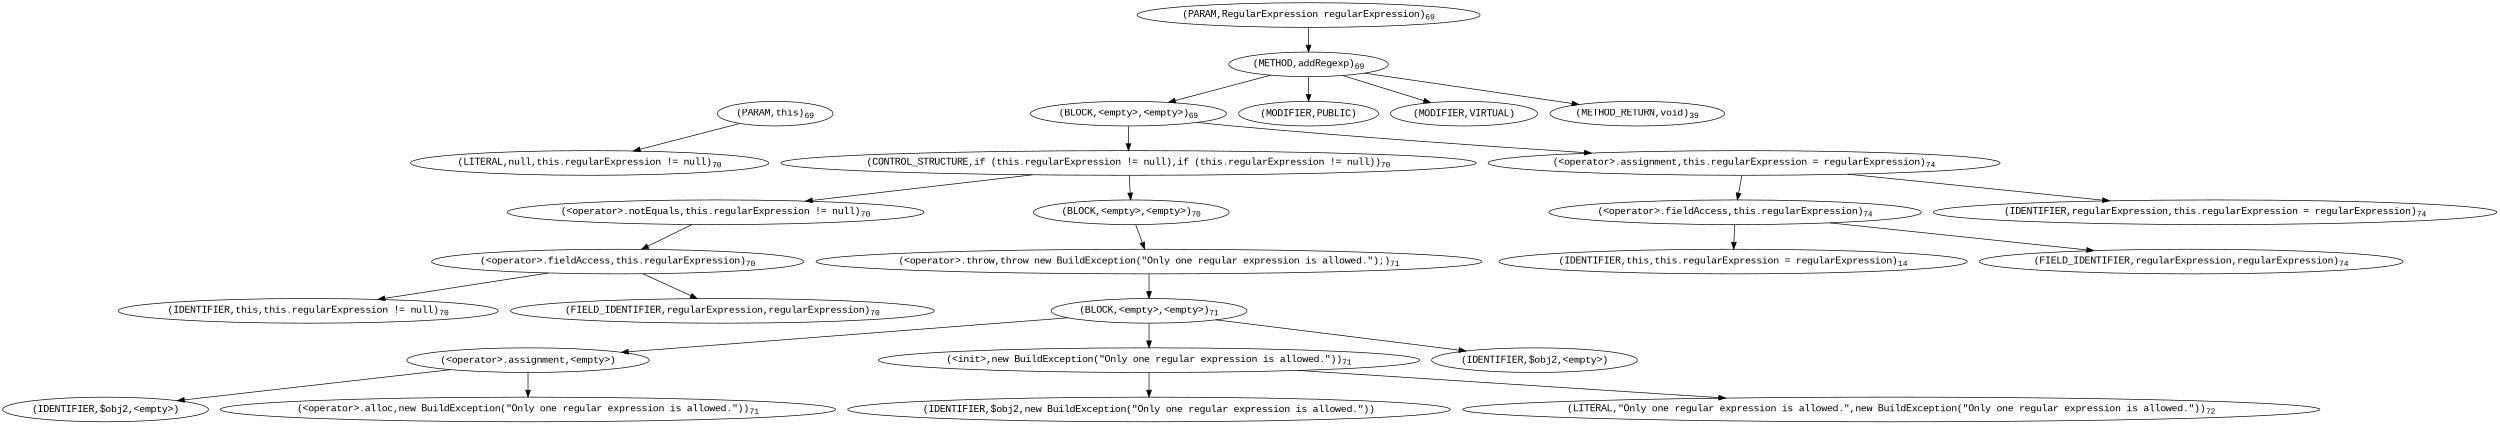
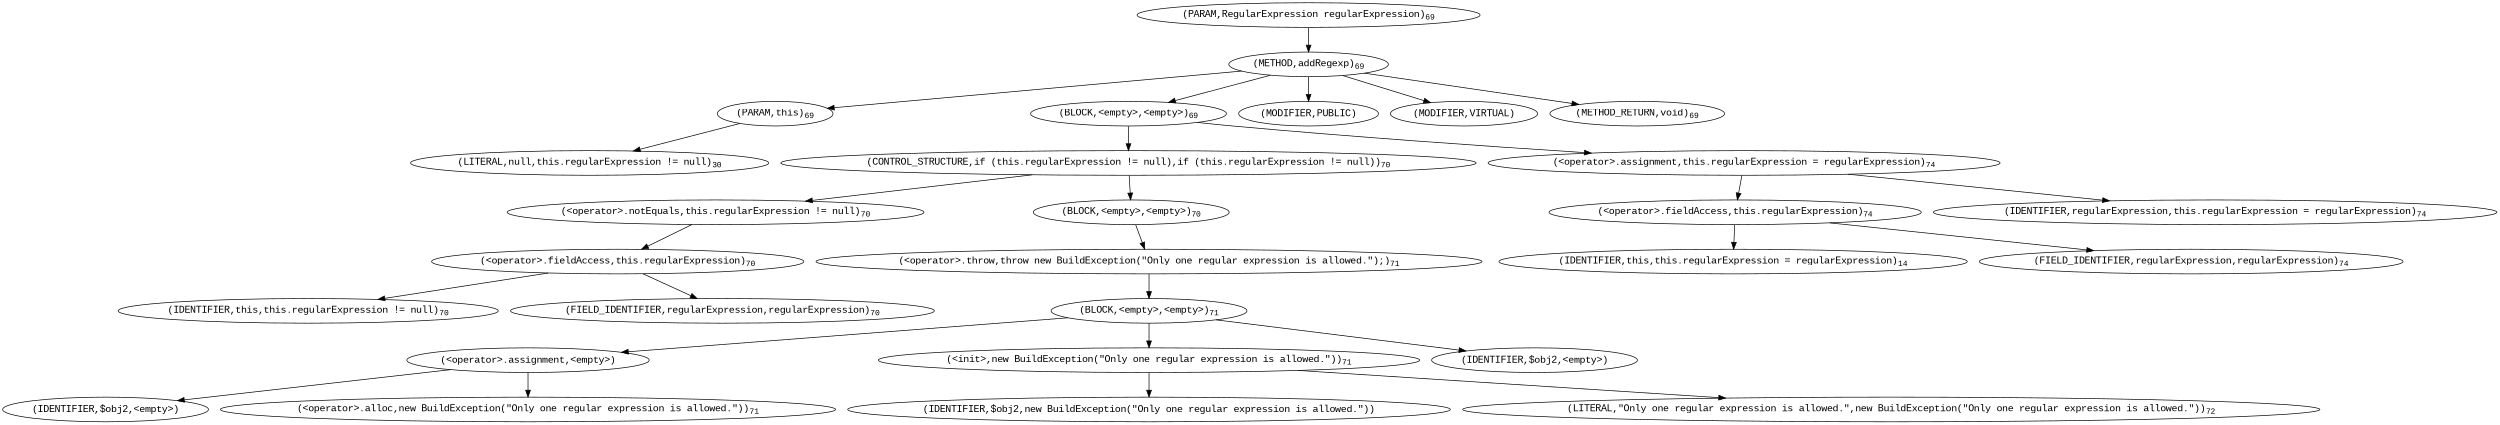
none -> (1038, 89)
(1694, 113) -> (1694, 113)
(717, 162) -> (717, 162)
